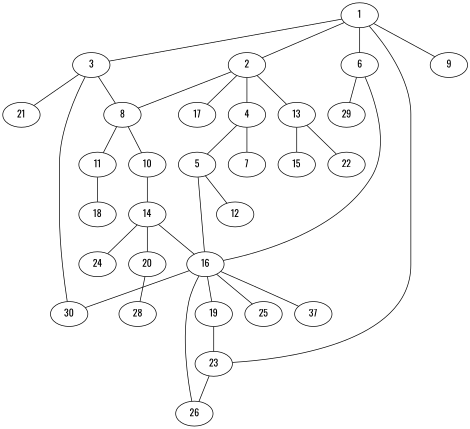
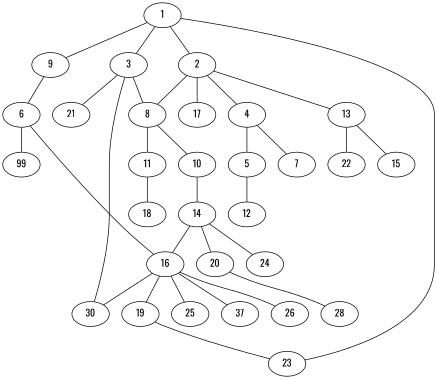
(360, 40) -> (36, 90)
(347, 115) -> (21, 165)
(201, 214) -> none
(204, 389) -> none
